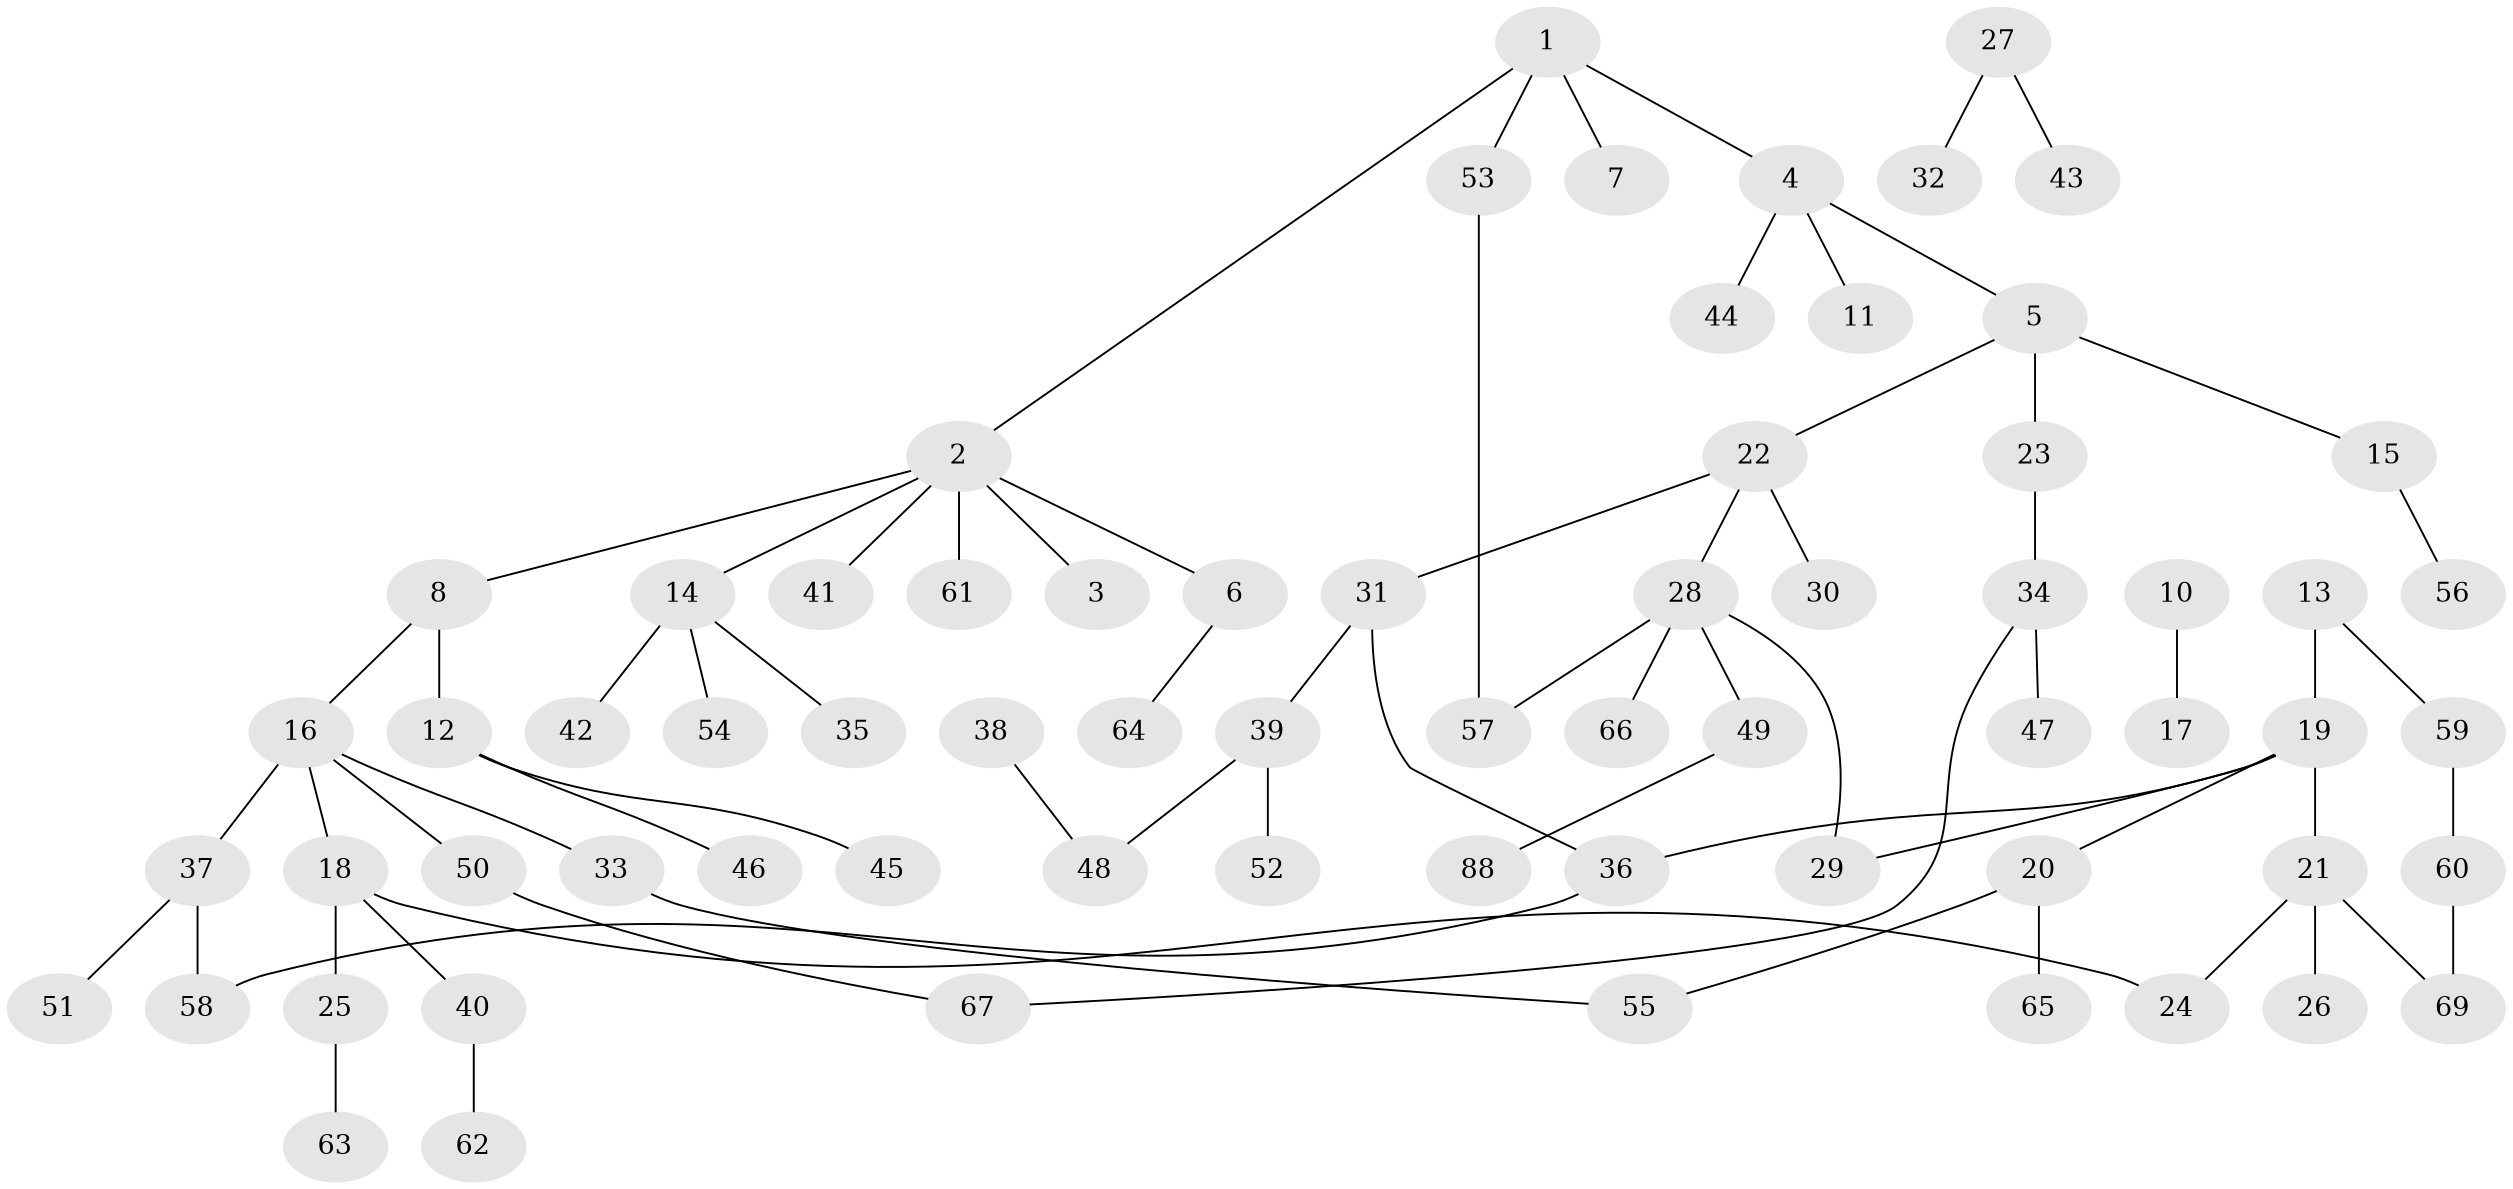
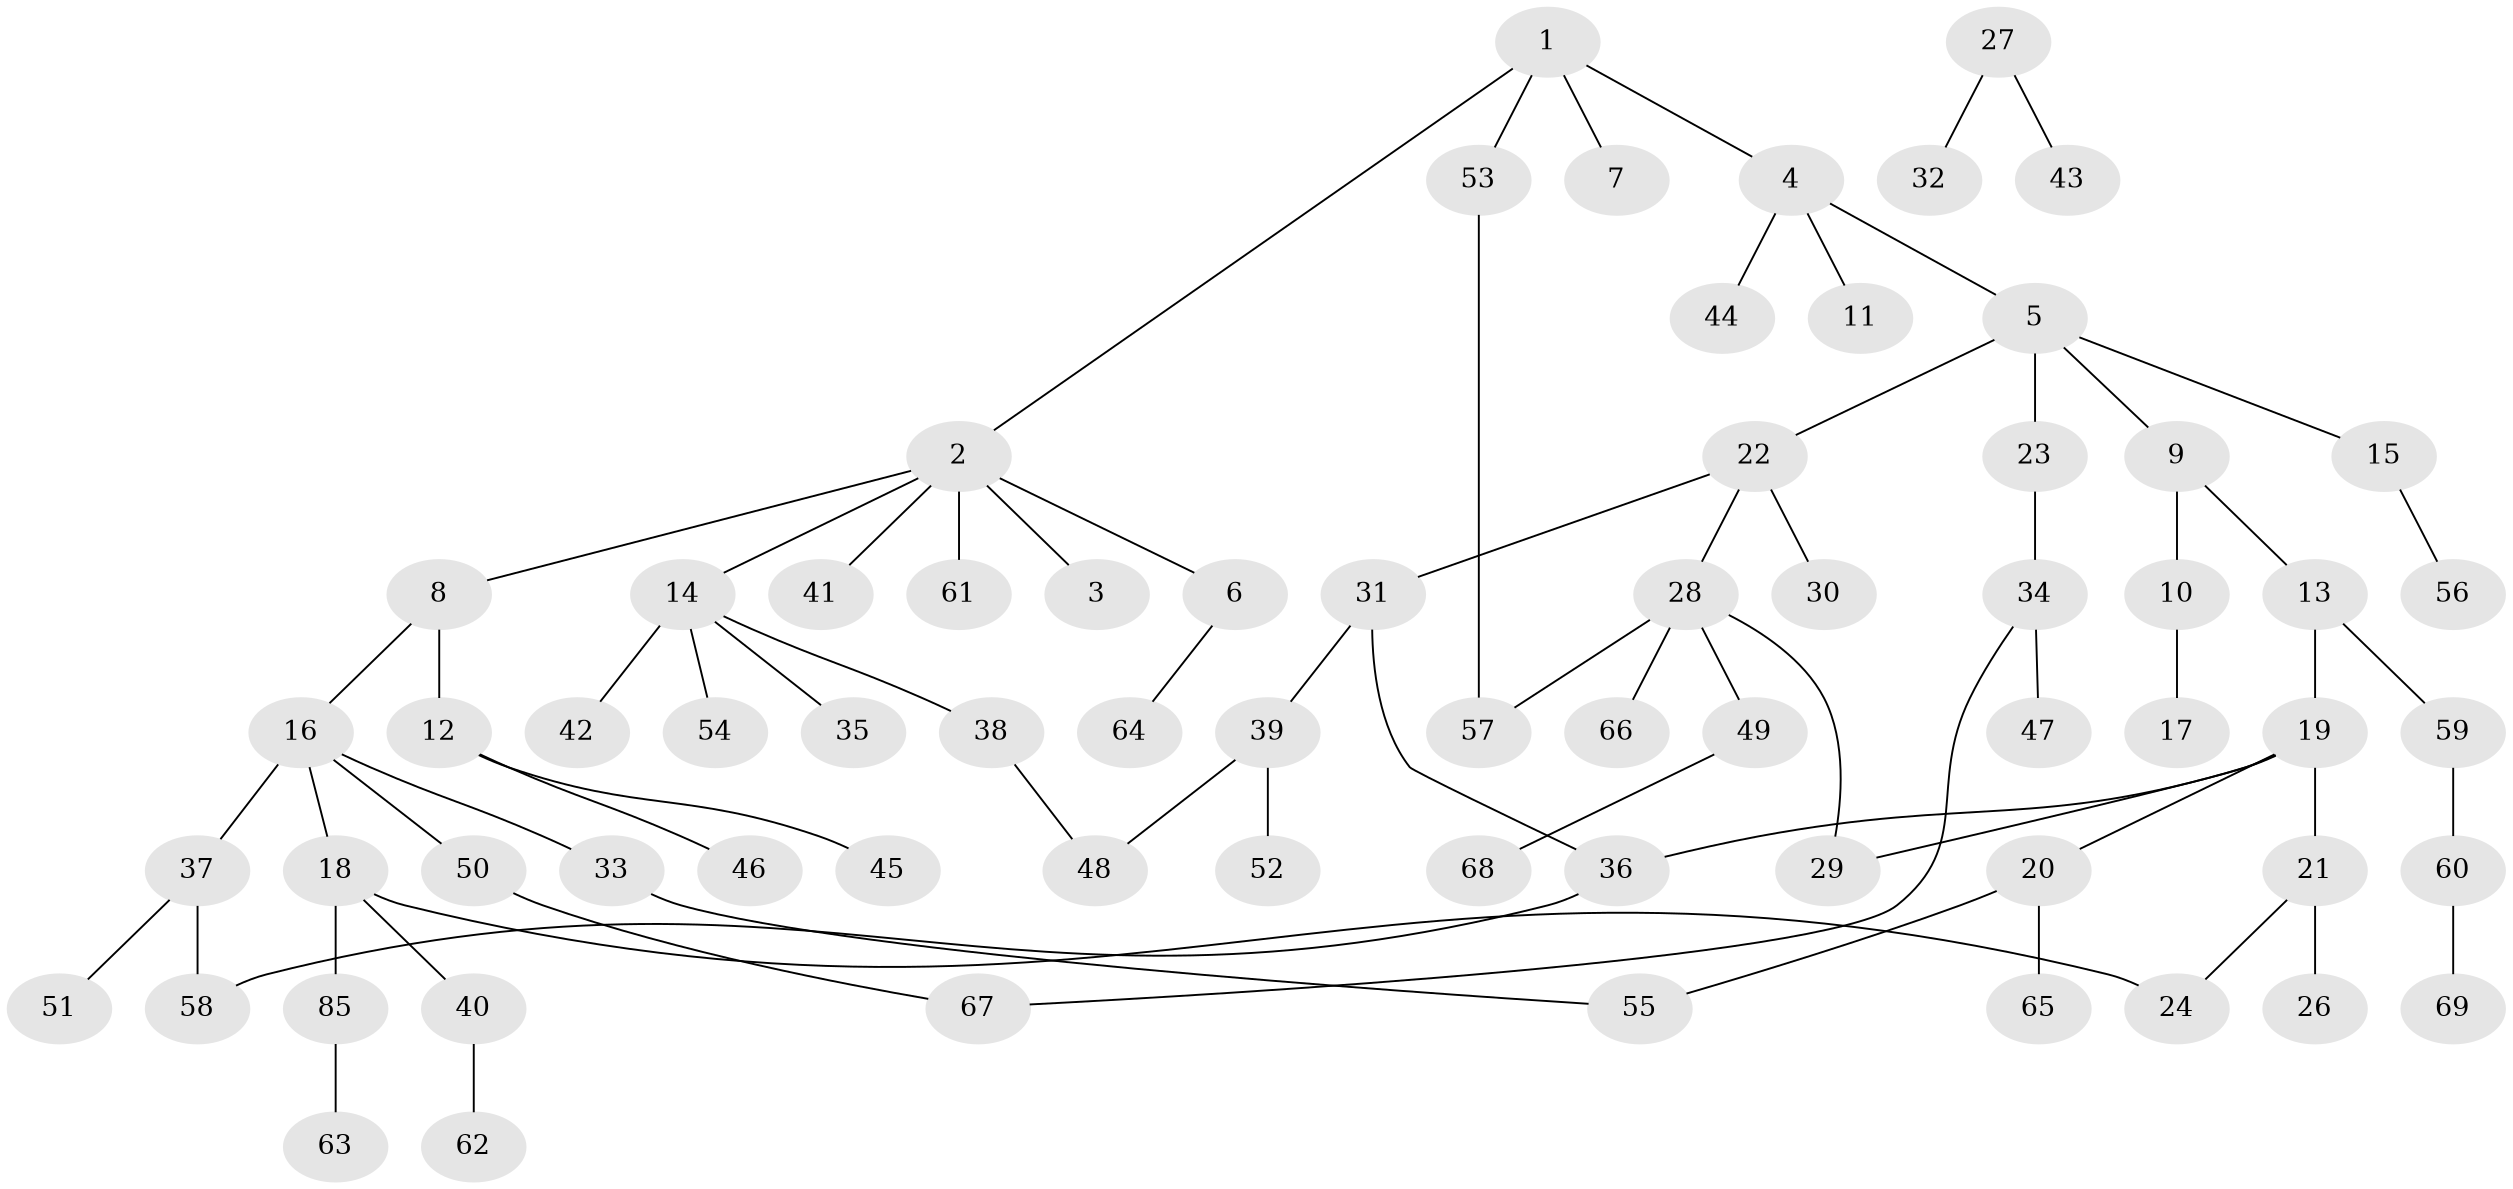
none -> (2177, 456)
none -> (837, 664)
(1479, 871) -> (1479, 871)
(2384, 940) -> none
(336, 1009) -> (336, 1009)
